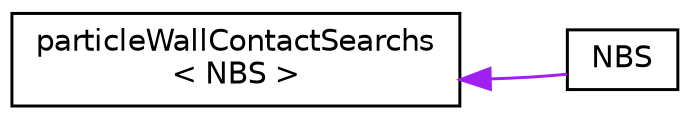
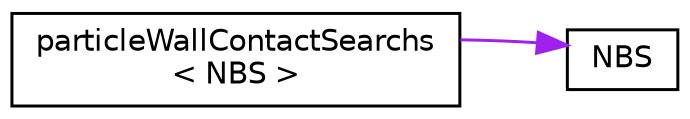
(529, 77) -> (499, 41)
